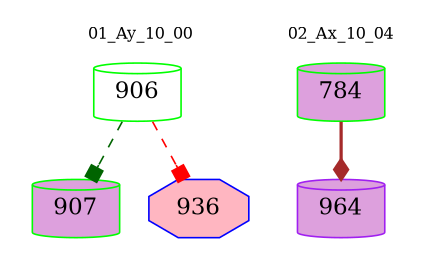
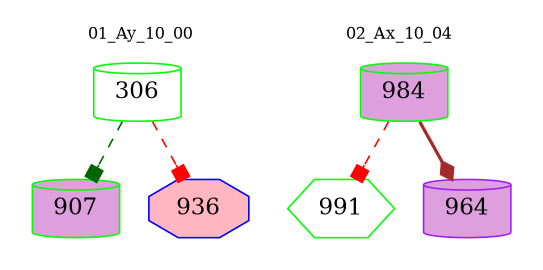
(137, 92) -> (137, 92)
(341, 92) -> (404, 92)
none -> (341, 209)
